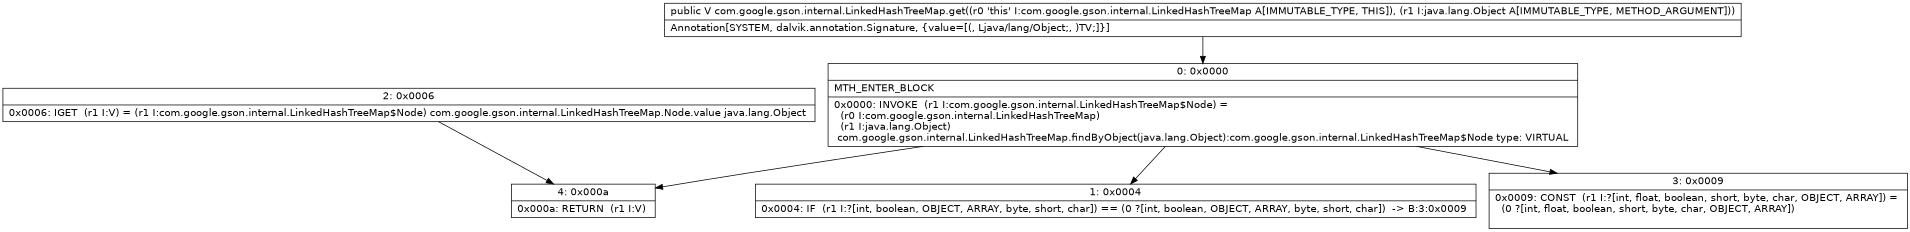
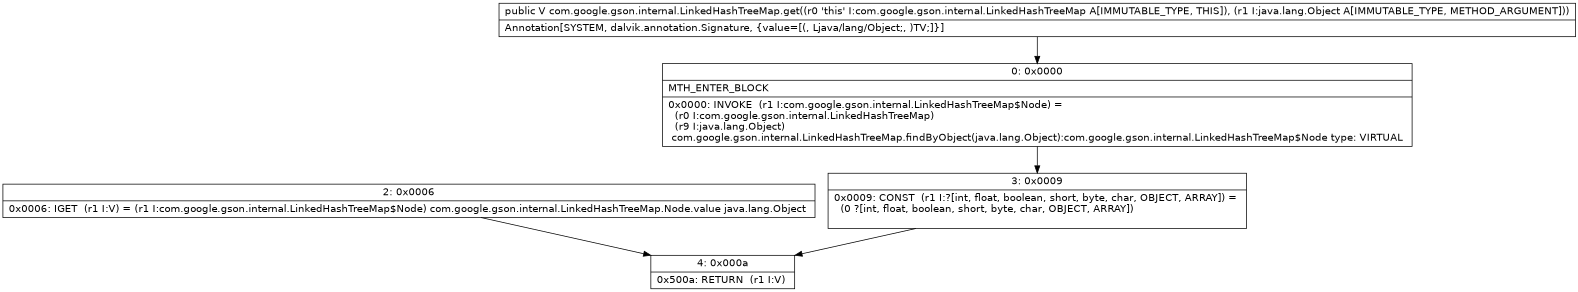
(892, 127) -> (727, 127)
(793, 166) -> (859, 241)
(1116, 201) -> none
(583, 209) -> (723, 280)
